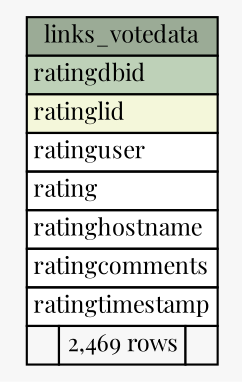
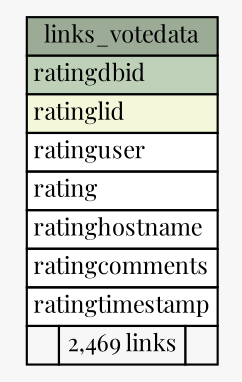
(123, 344) -> (123, 344)
